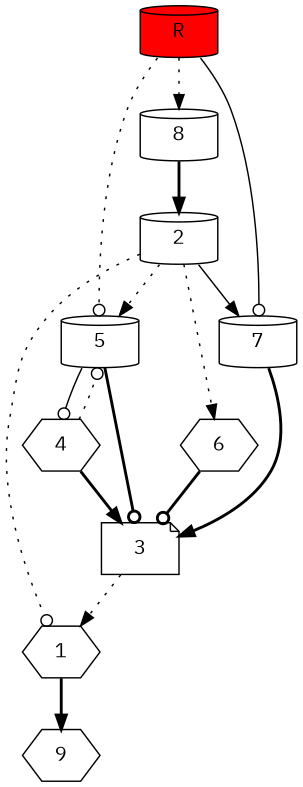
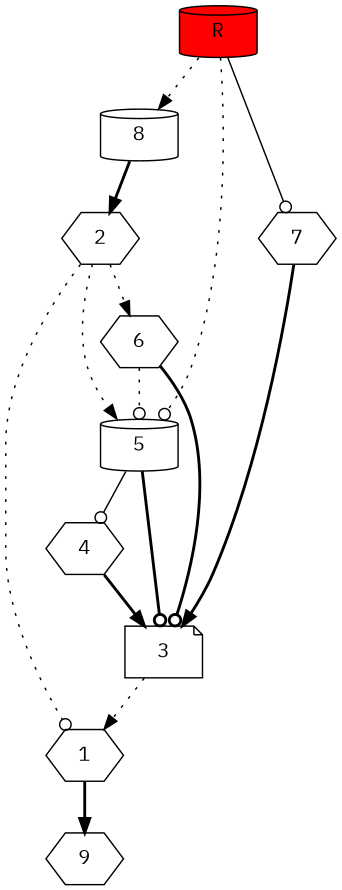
(179, 238) -> (101, 238)
(214, 284) -> none
(258, 342) -> (297, 238)
(88, 399) -> (139, 388)
